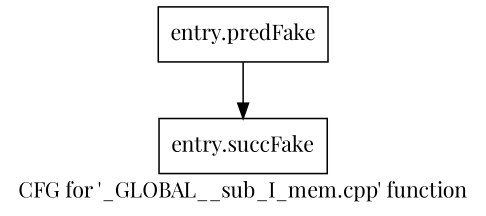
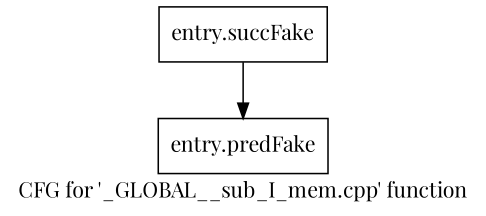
(243, 83) -> (243, 83)
